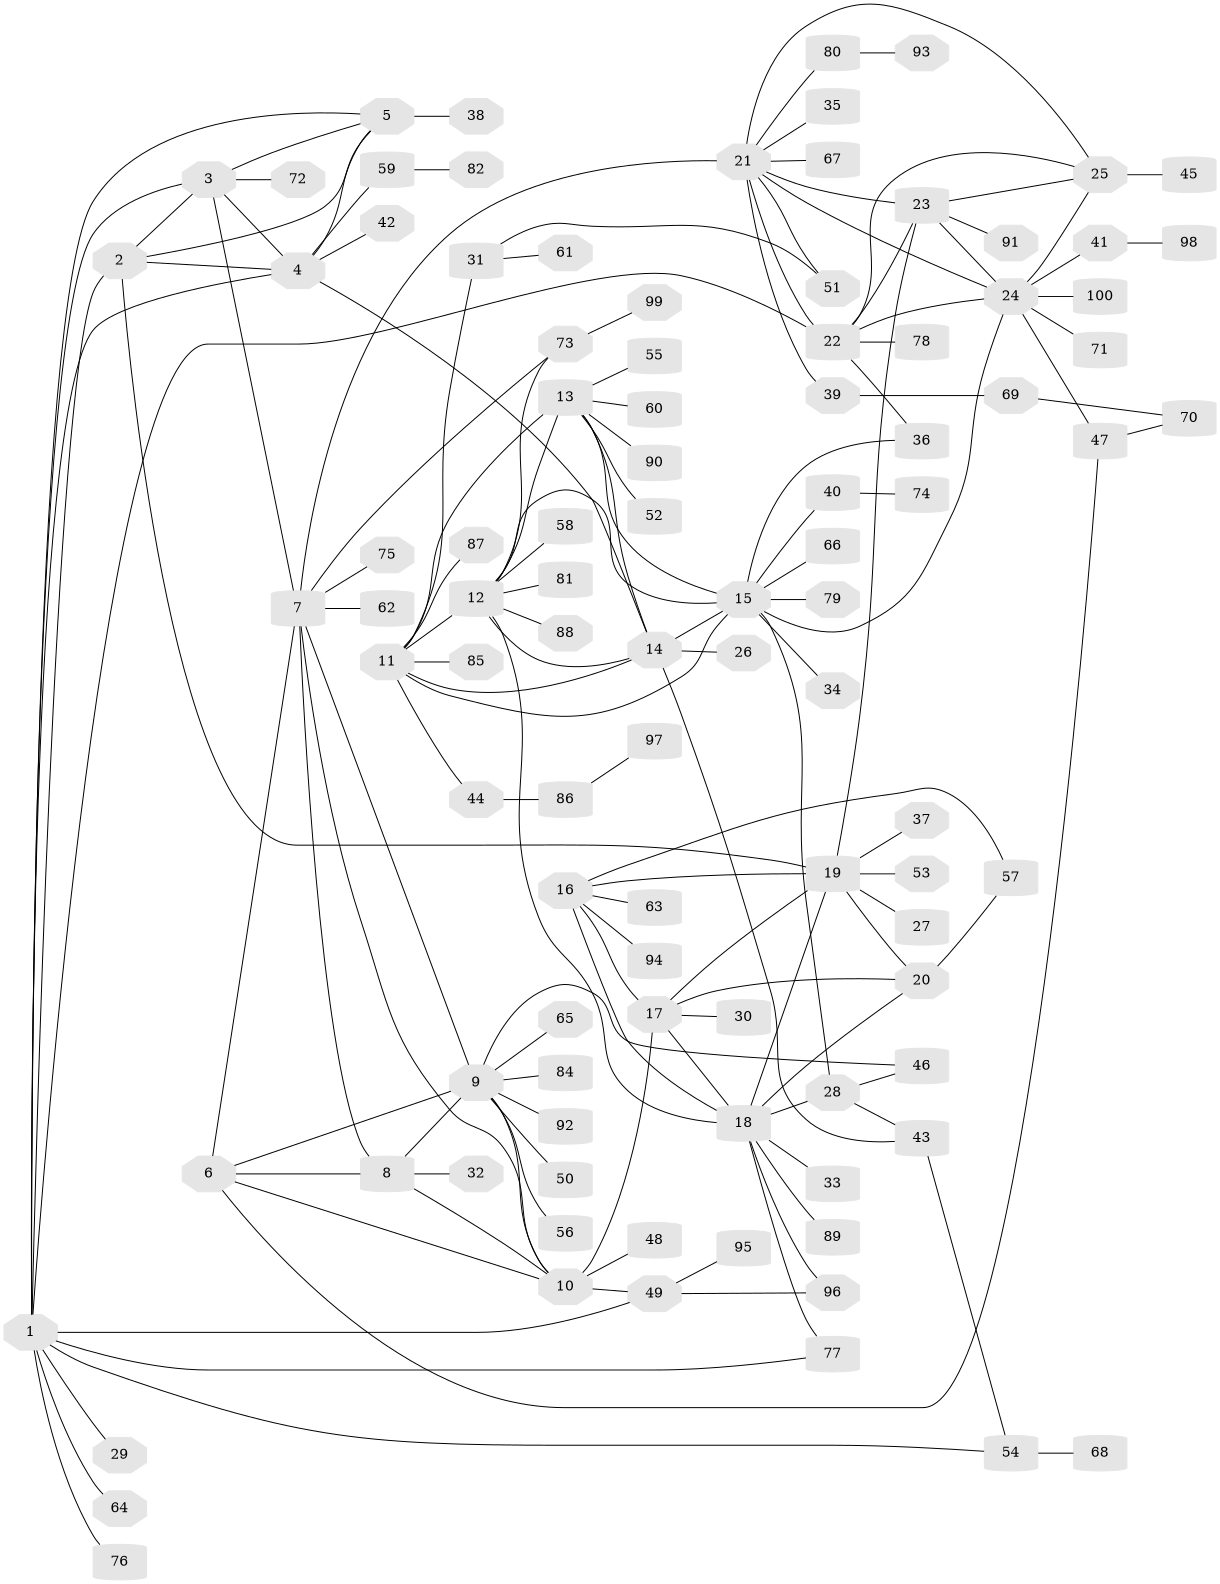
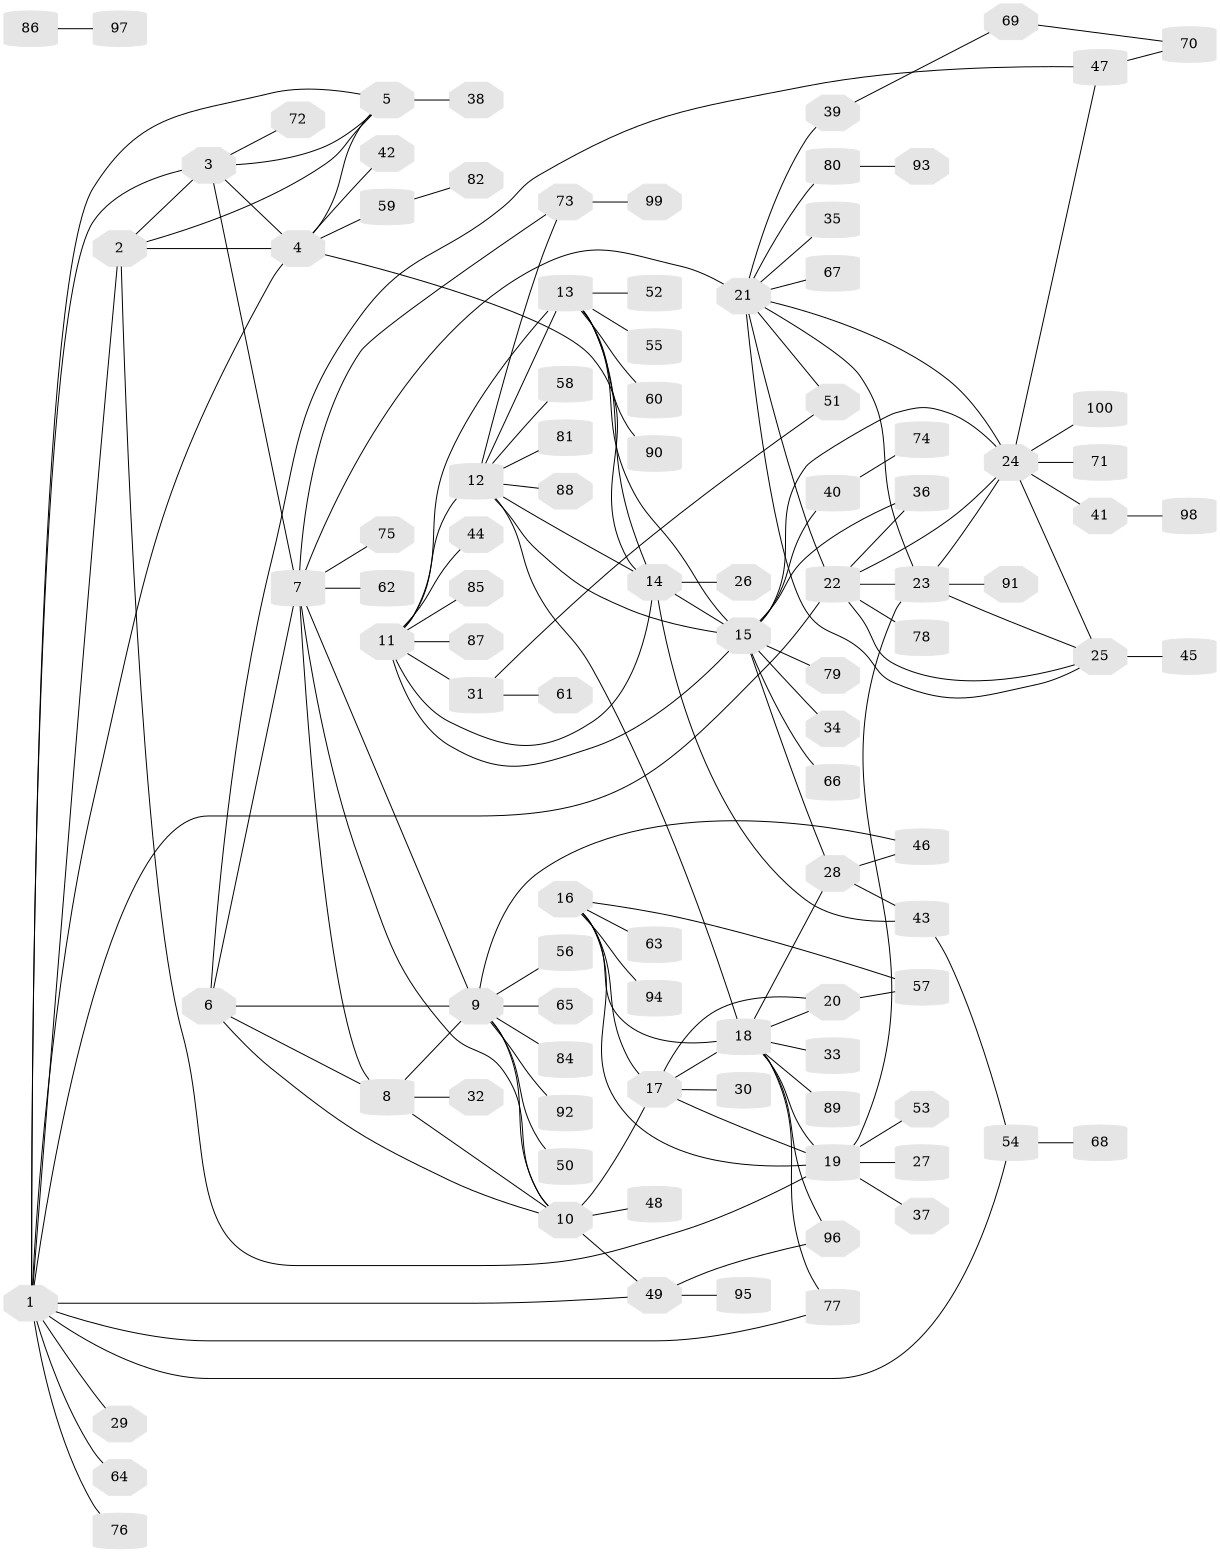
(526, 800) -> none
(875, 930) -> none
